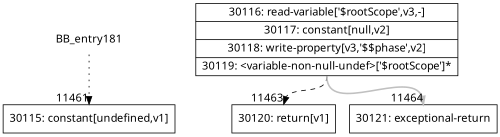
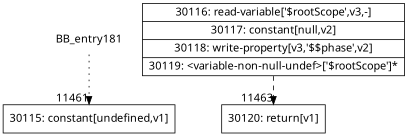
(423, 119) -> none
